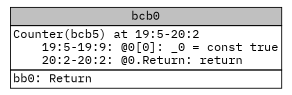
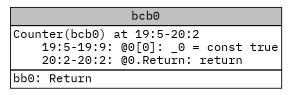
(107, 34) -> (107, 34)
